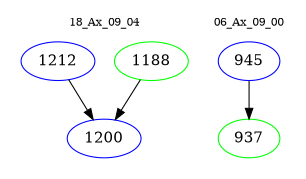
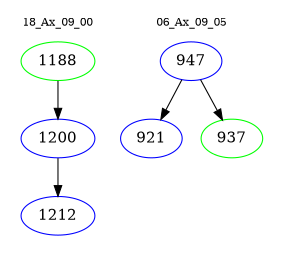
(105, 23) -> (58, 23)
(249, 23) -> (192, 23)
(249, 61) -> (191, 61)
(78, 95) -> (58, 172)
none -> (151, 138)
